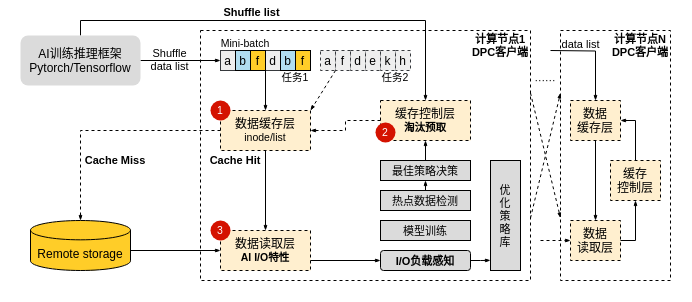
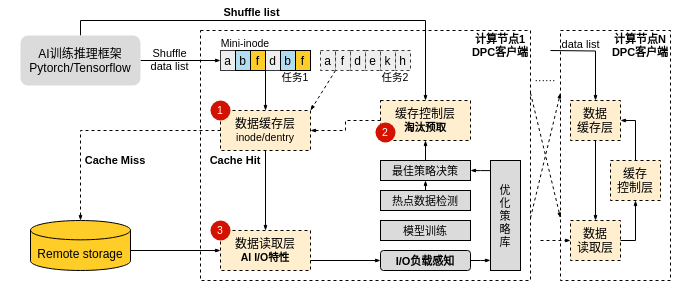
(245, 44) -> (245, 44)
(265, 138) -> (265, 138)
none -> (484, 171)
